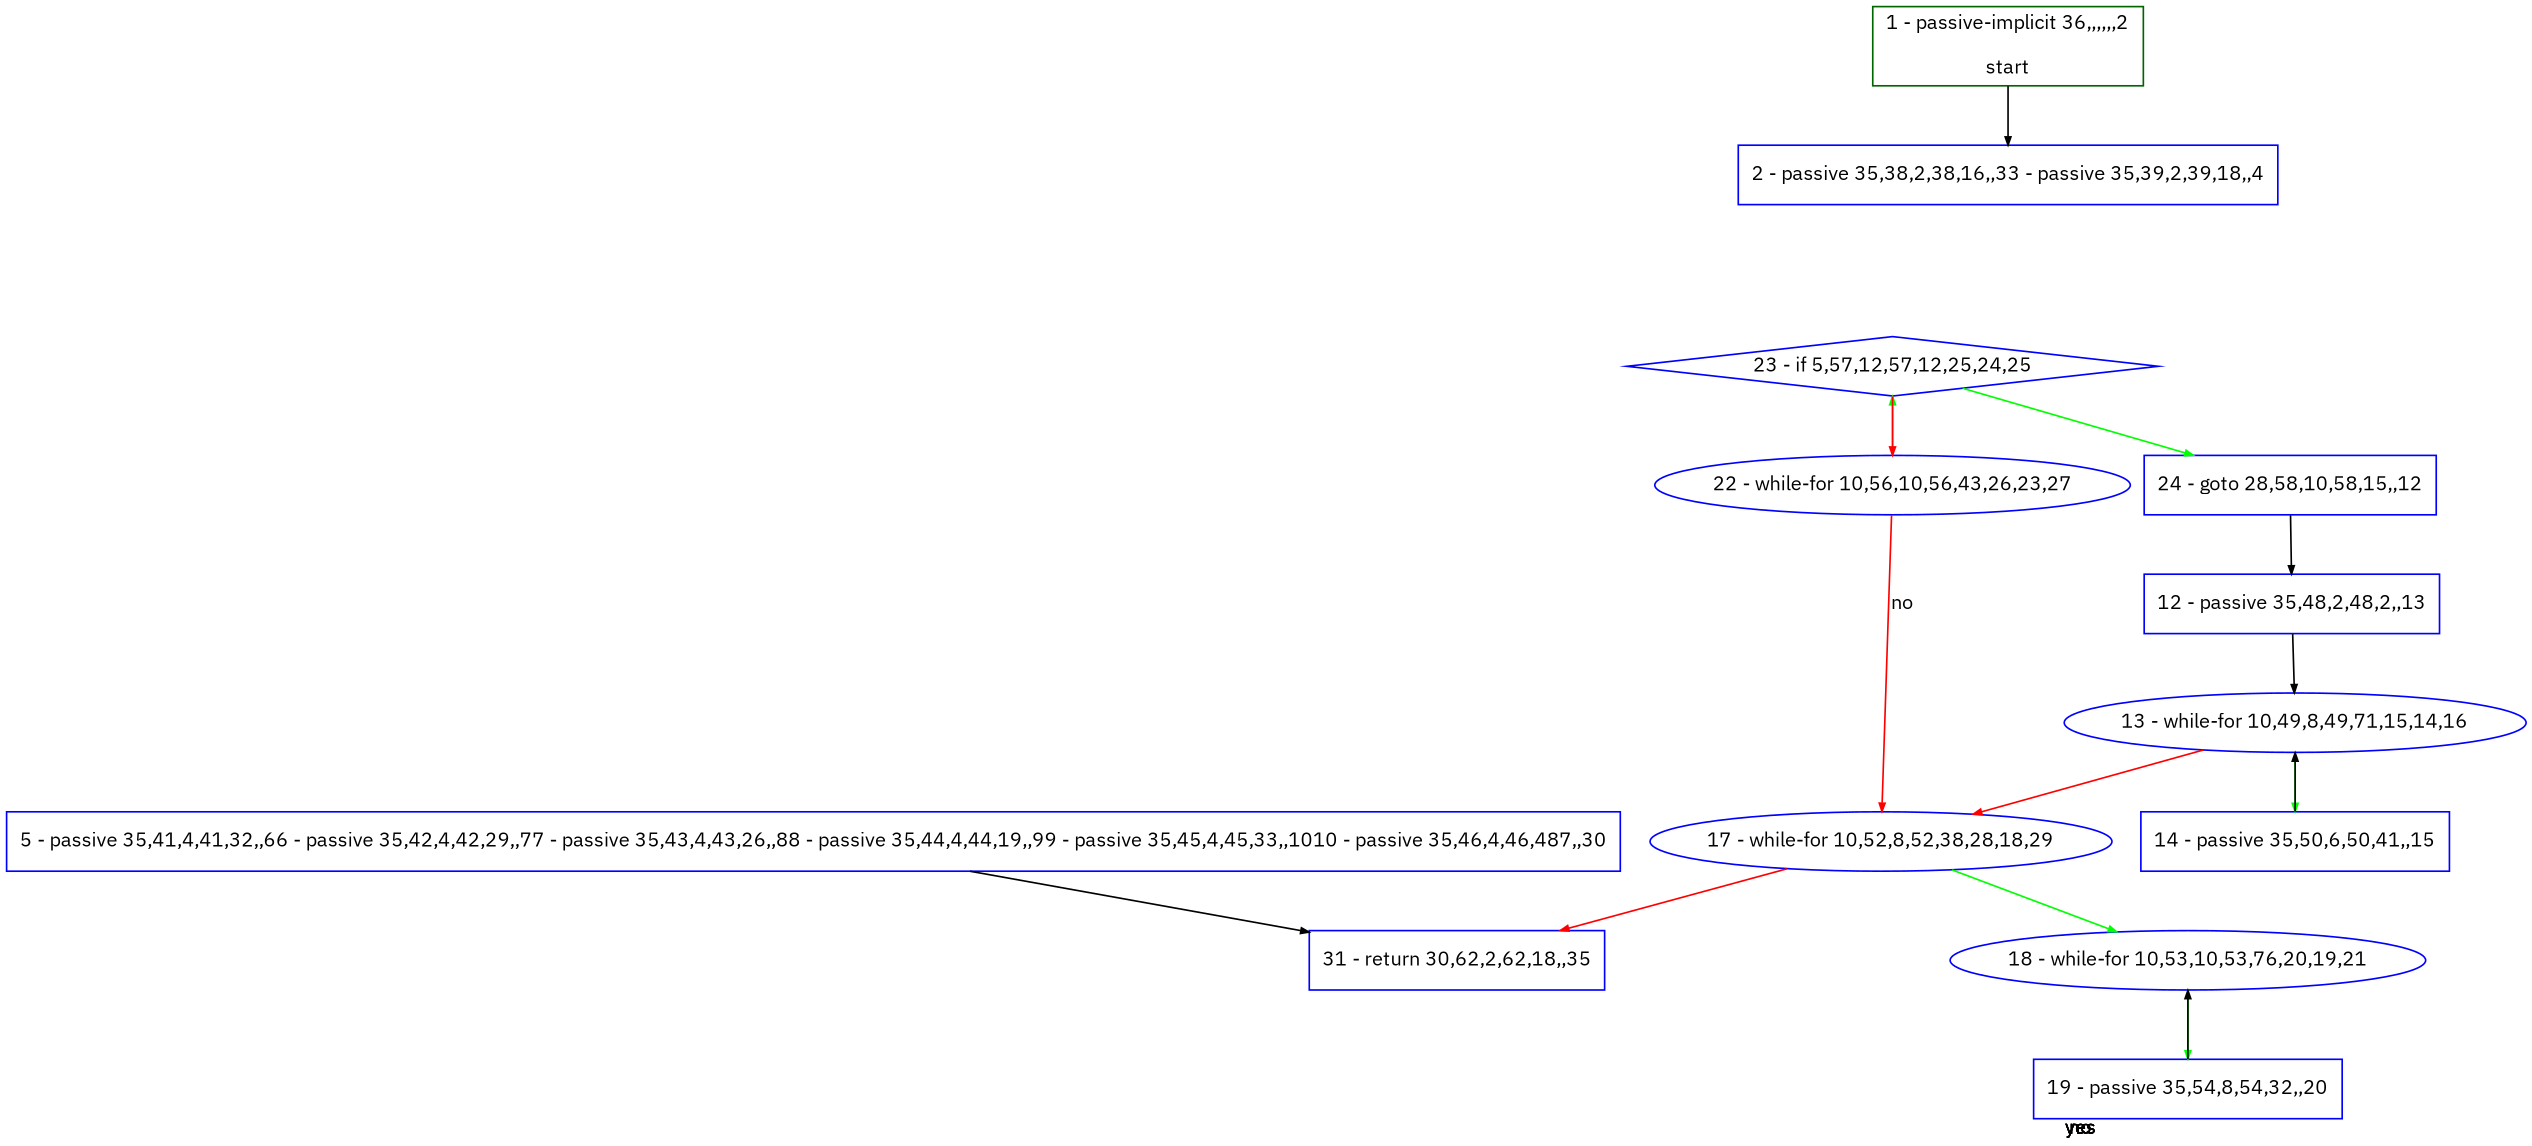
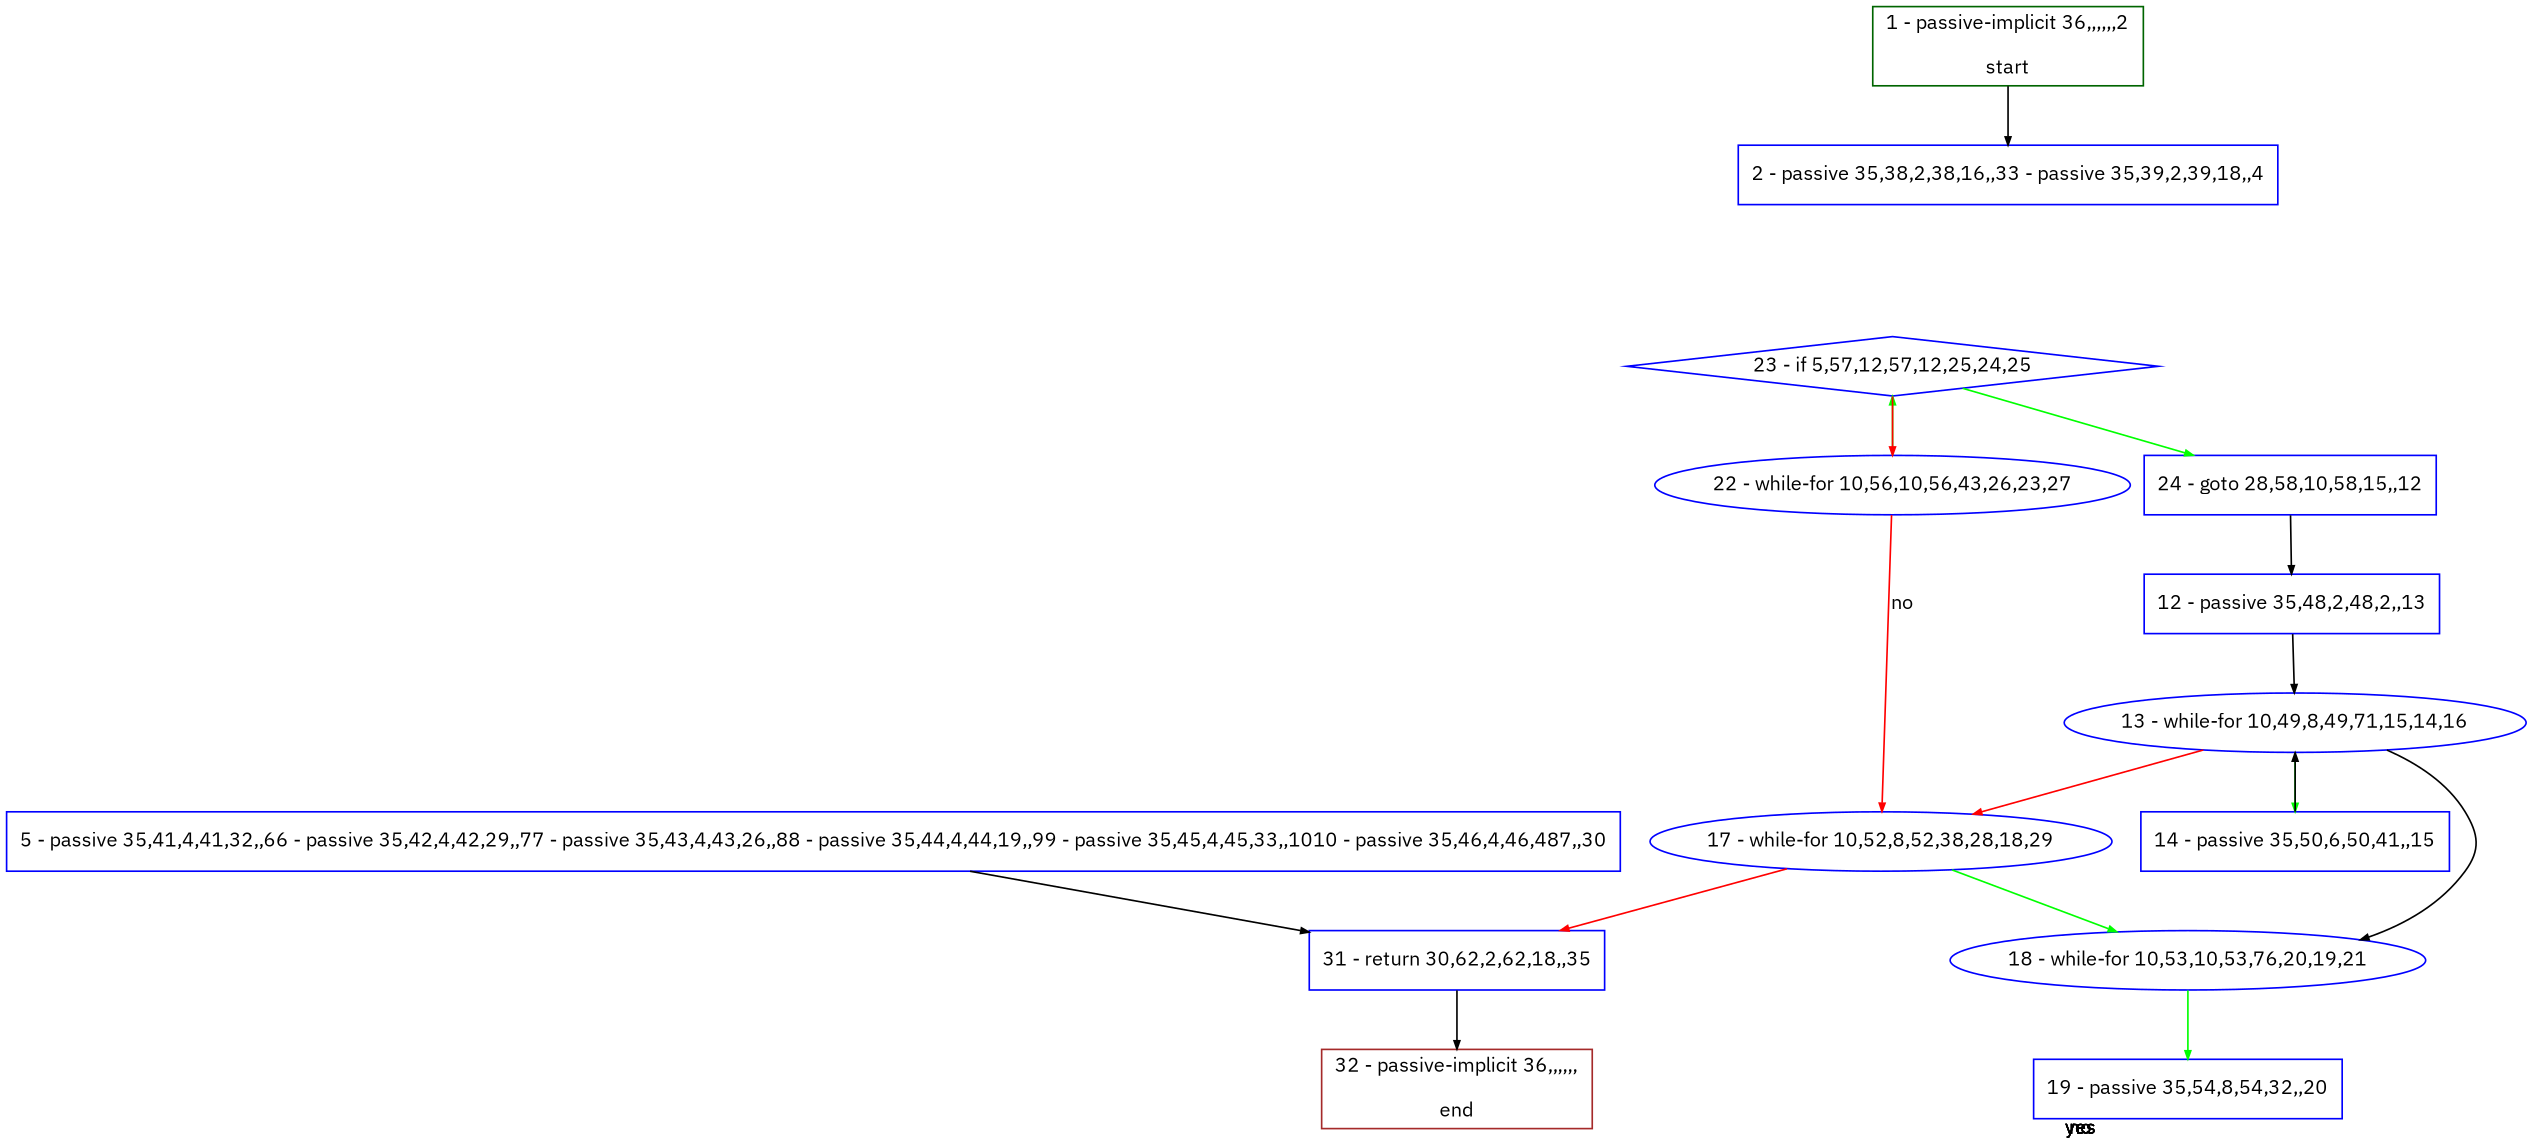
(2188, 1029) -> (2475, 850)
none -> (1457, 1089)
